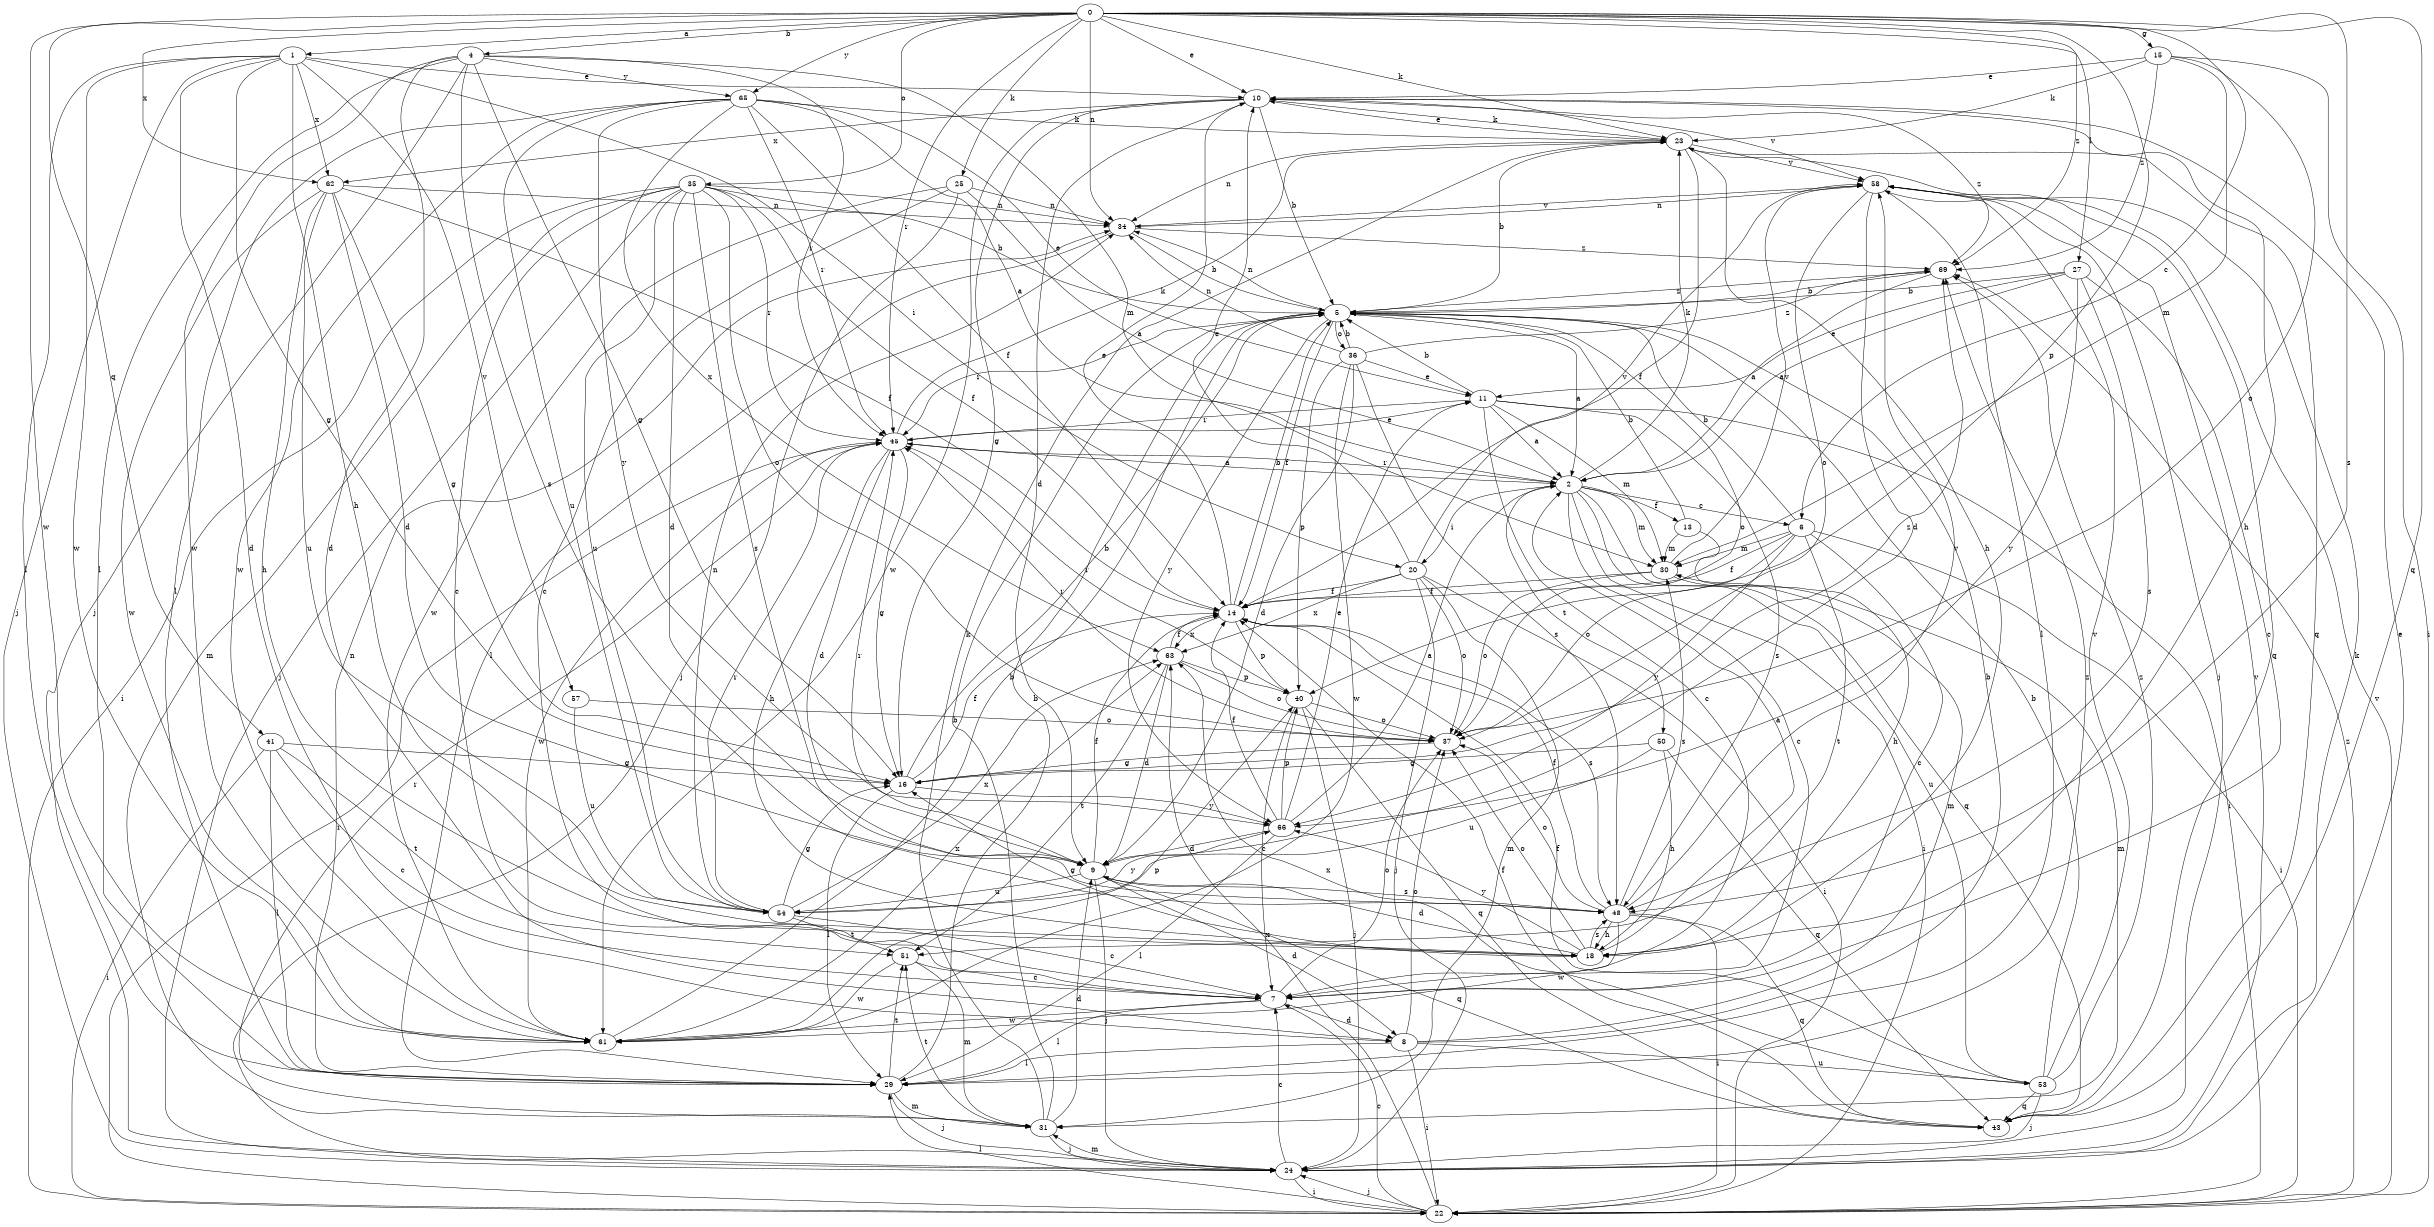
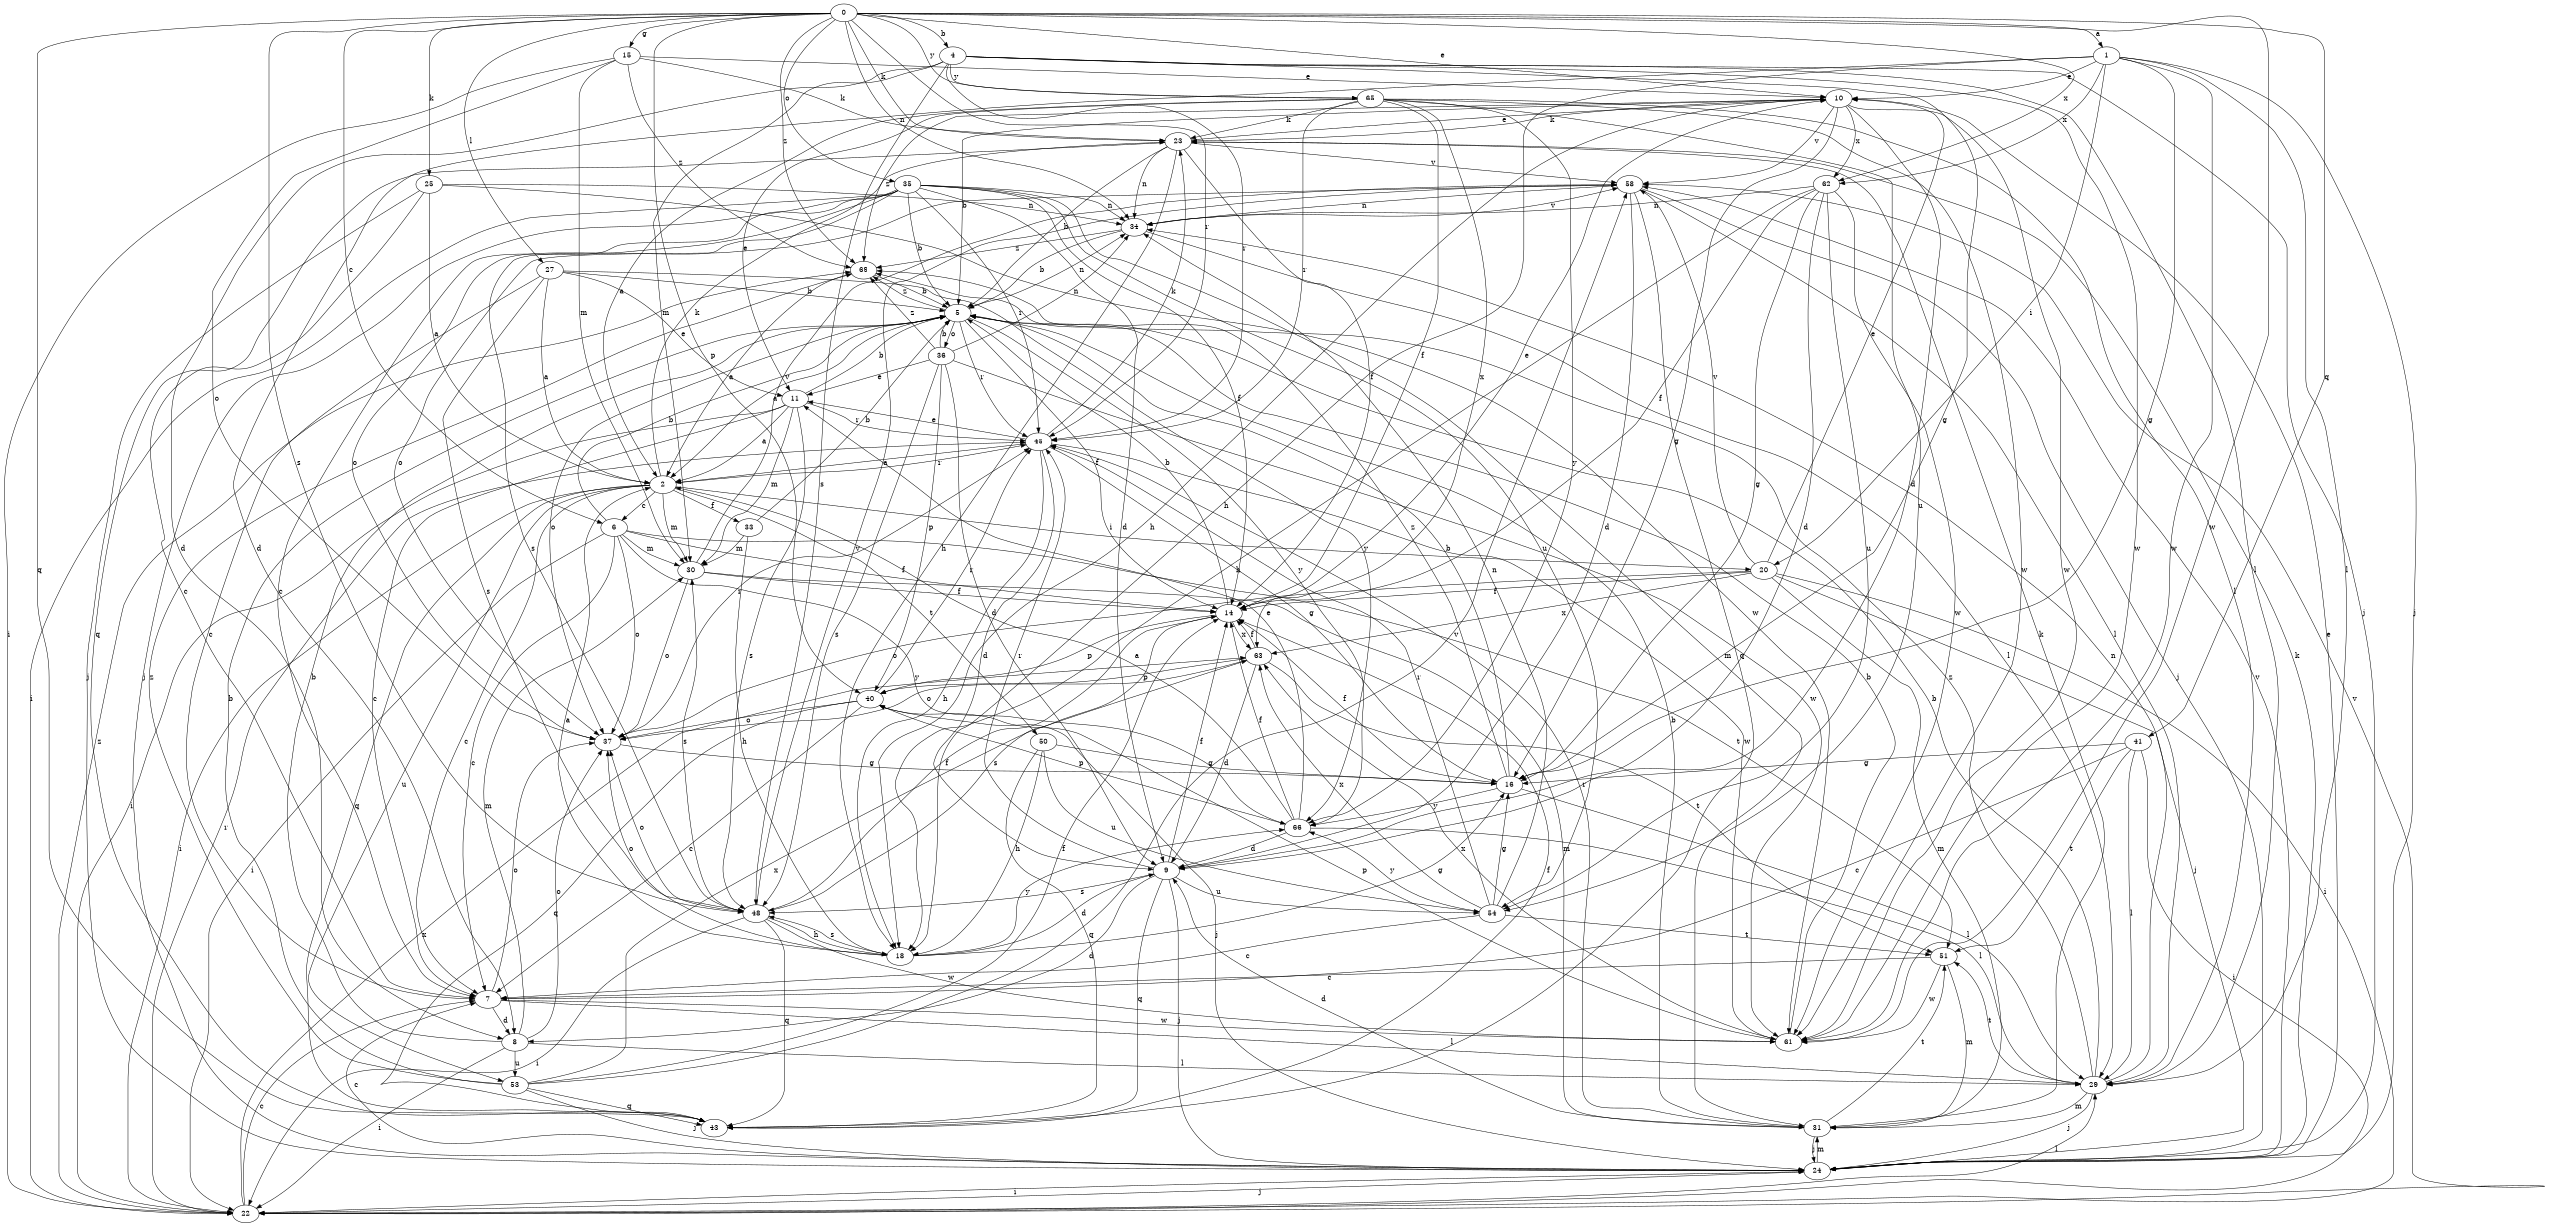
(1688, 528) -> (749, 528)
(576, 699) -> none
